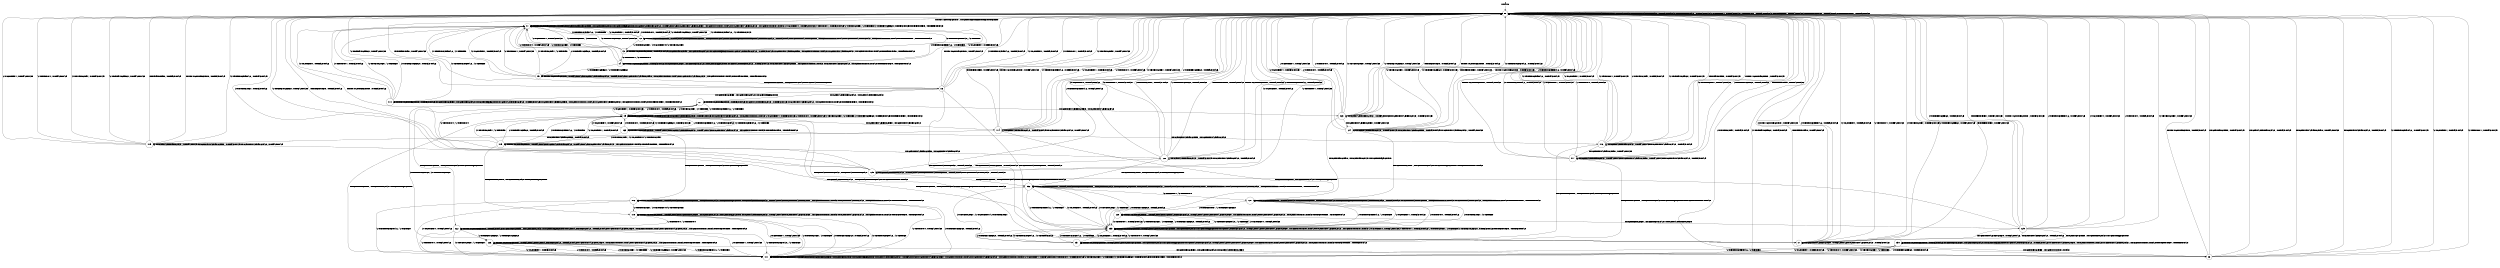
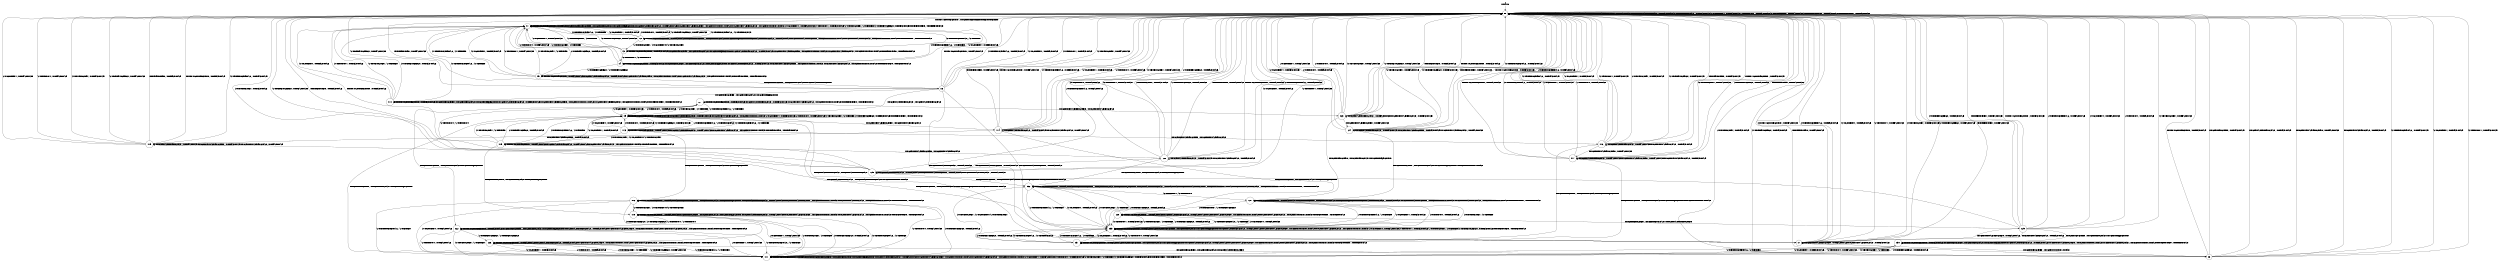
(822, 94) -> (787, 112)
(457, 106) -> (710, 239)
(624, 130) -> (624, 130)
